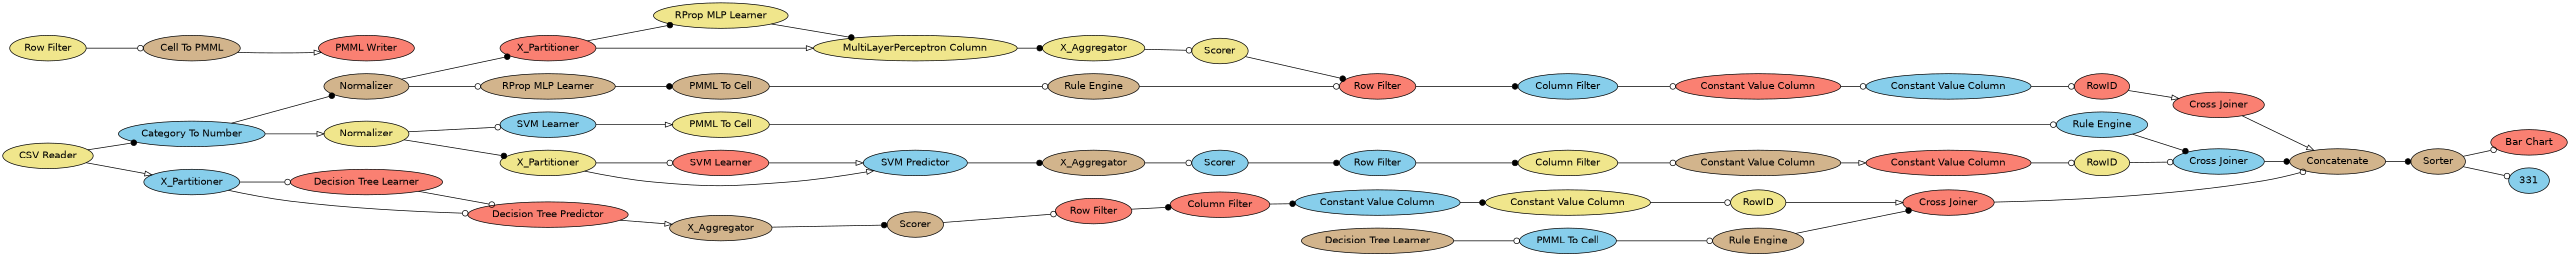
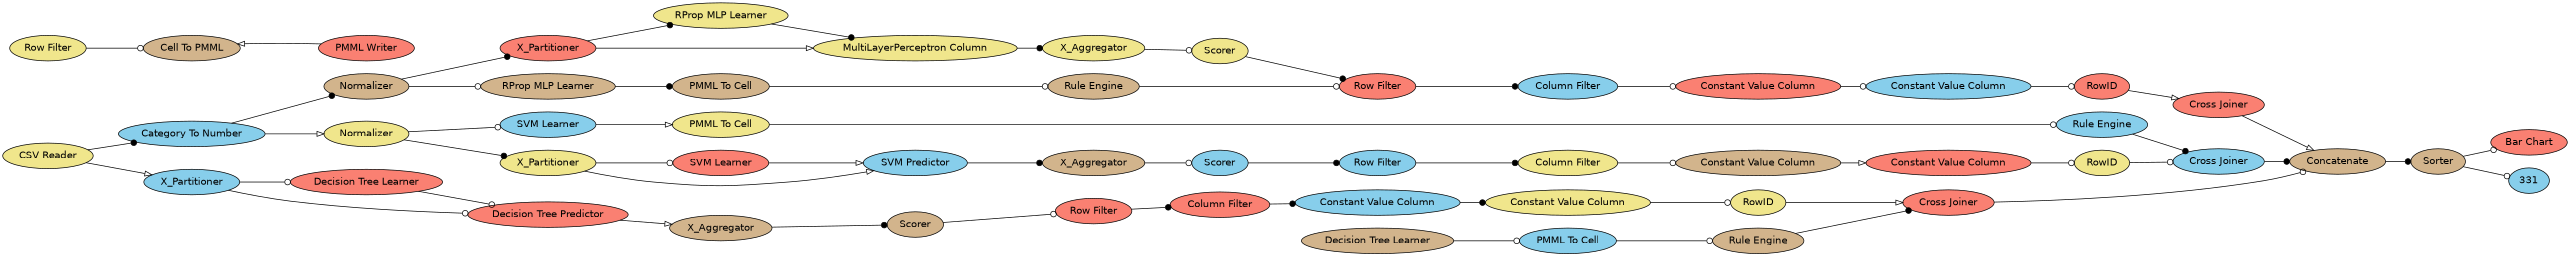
(276, 53) -> (283, 43)
